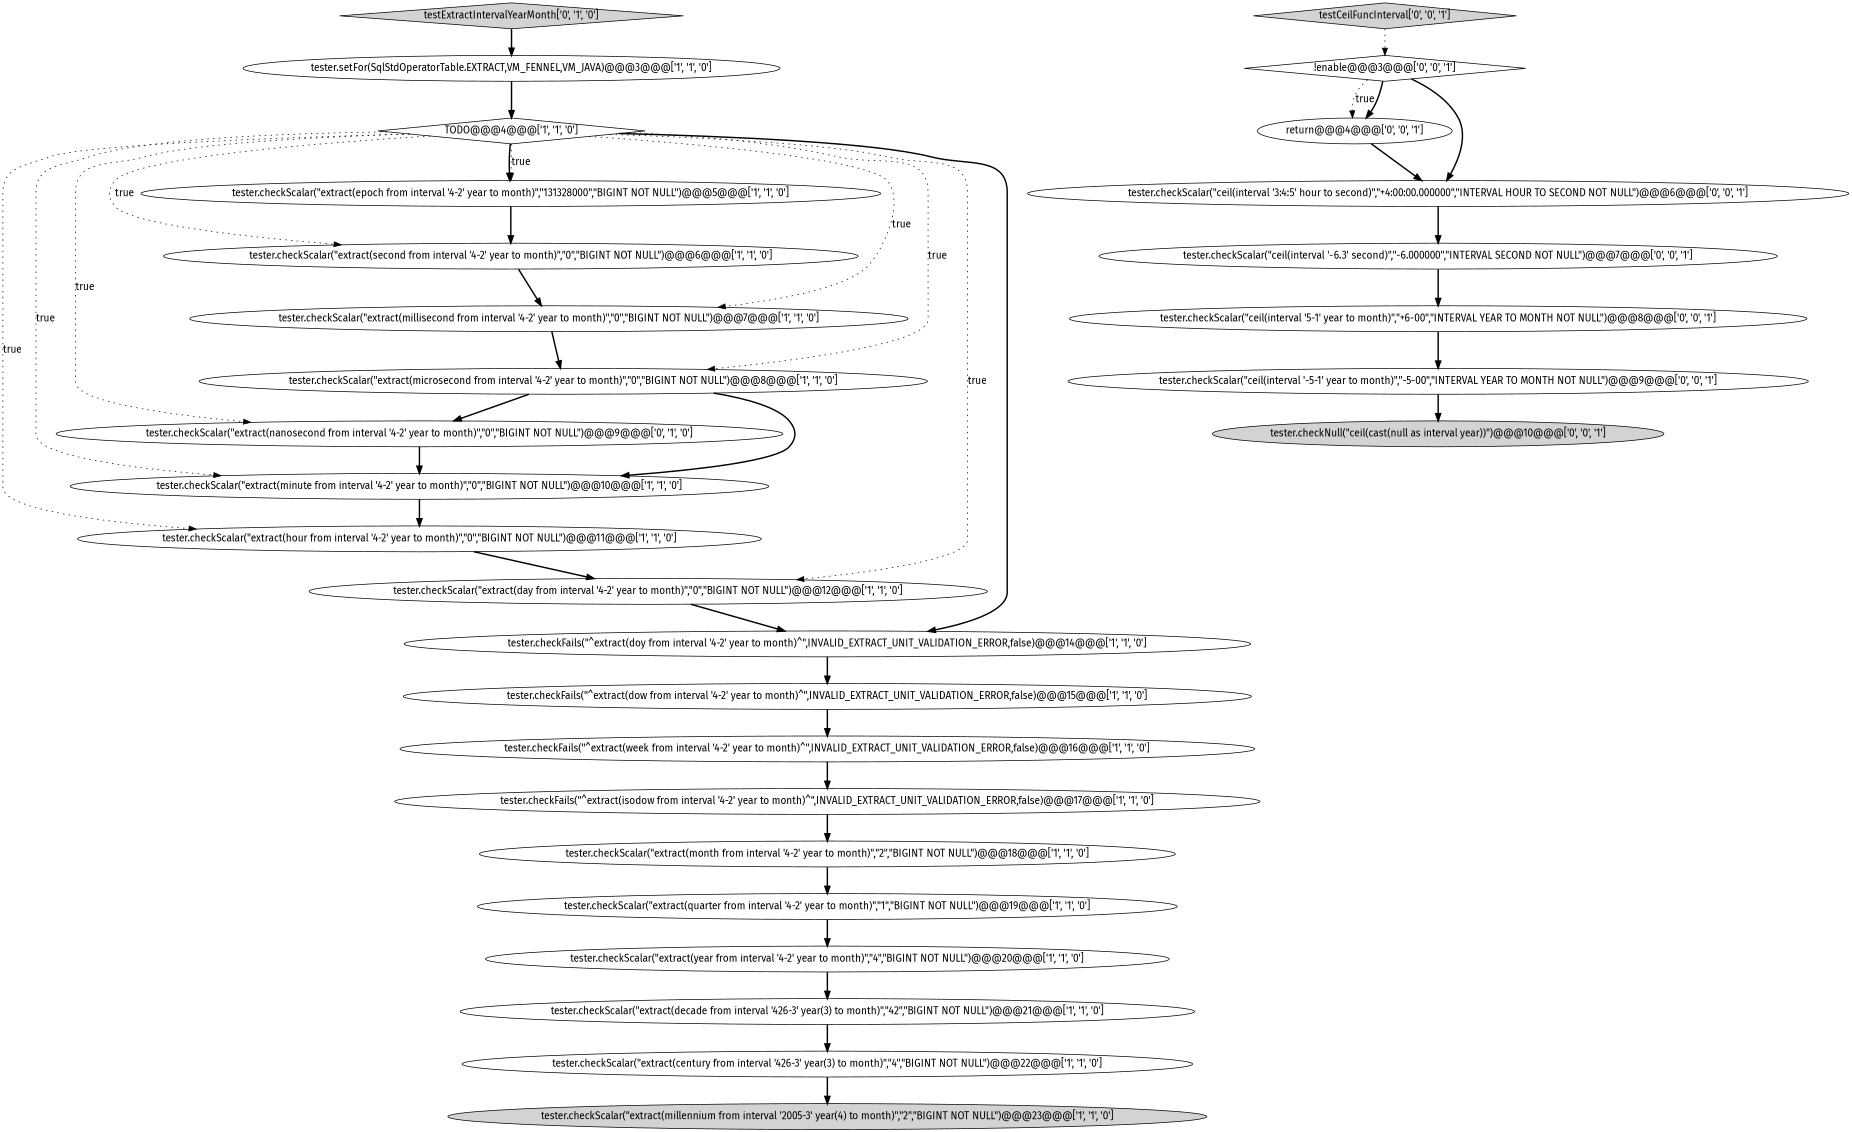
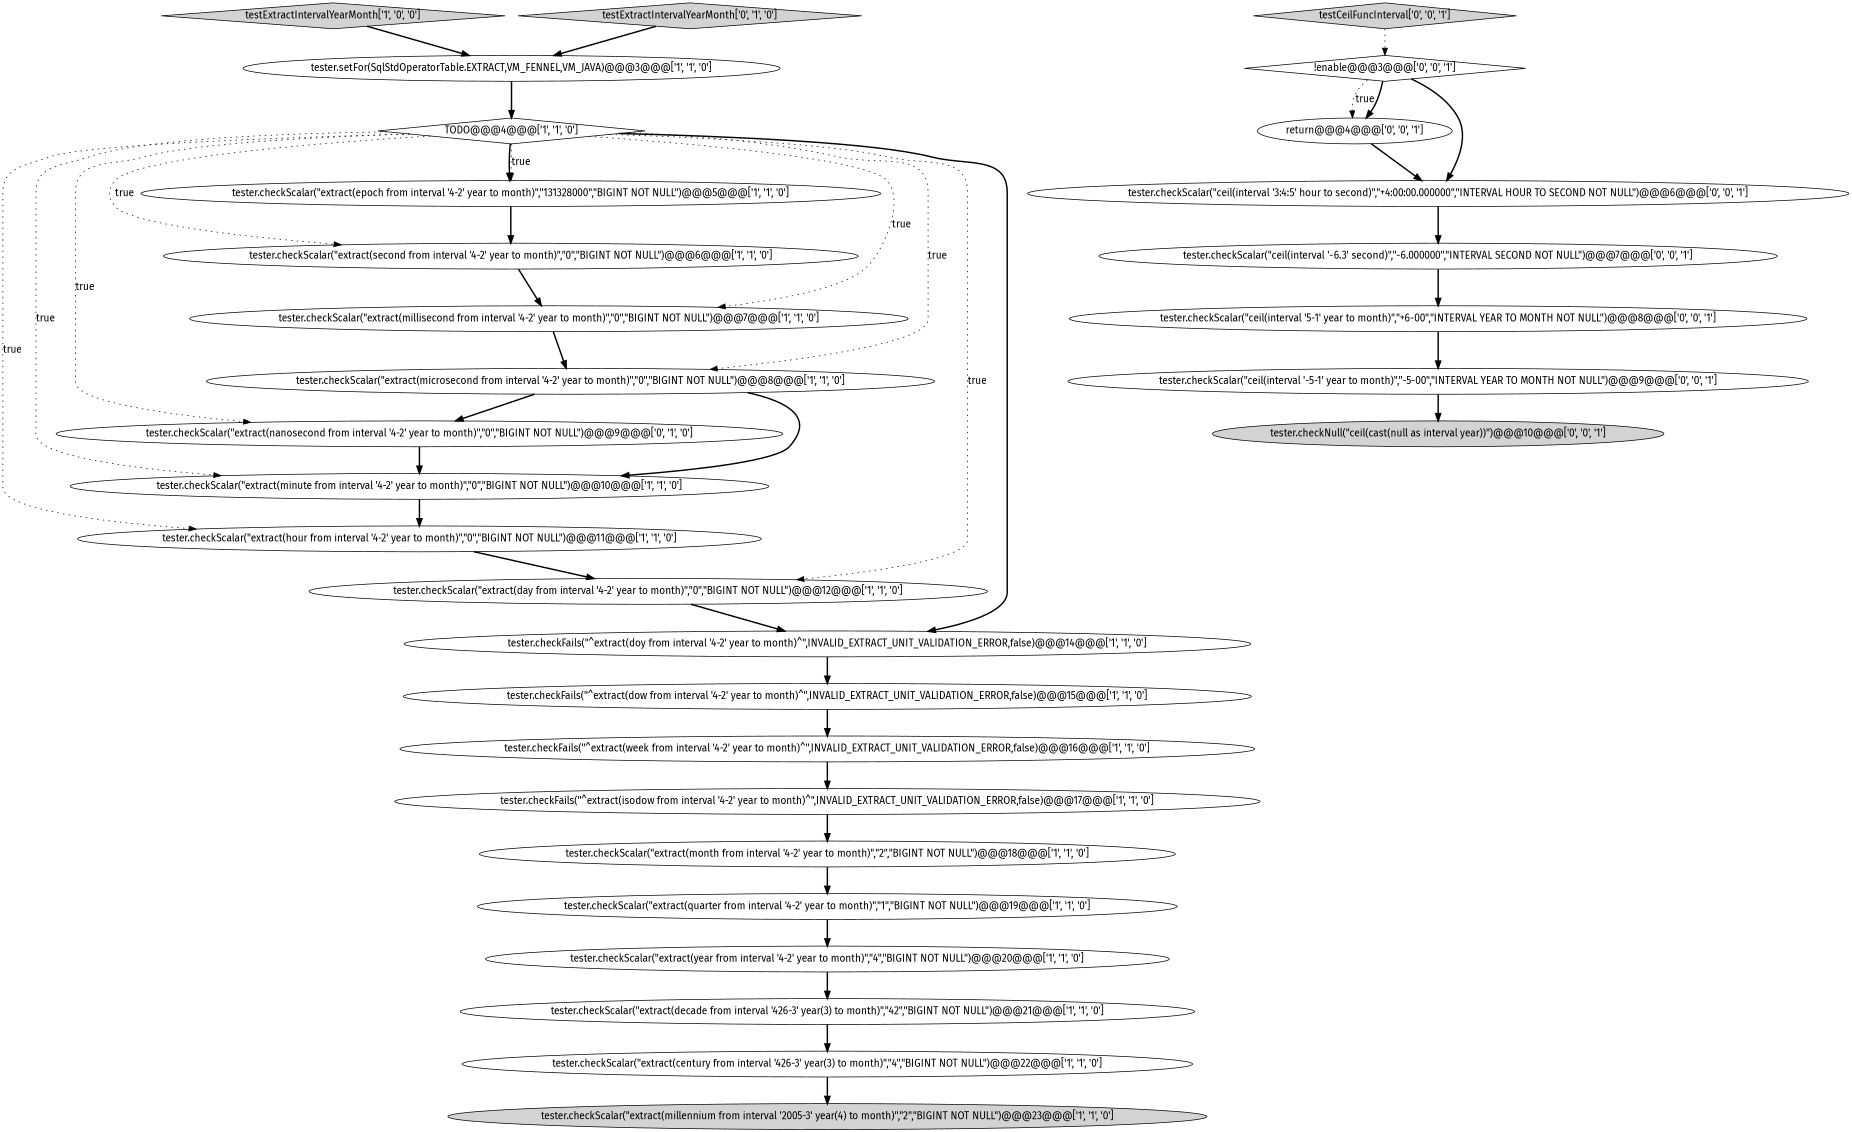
none -> (333, 16)
